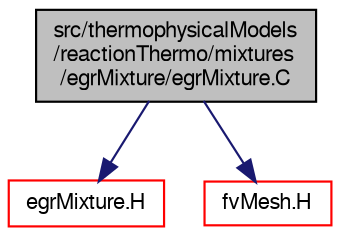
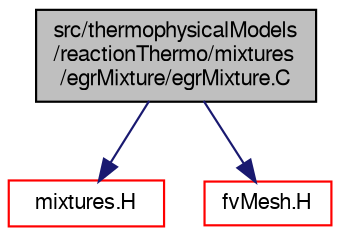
(86, 203) -> (86, 203)
